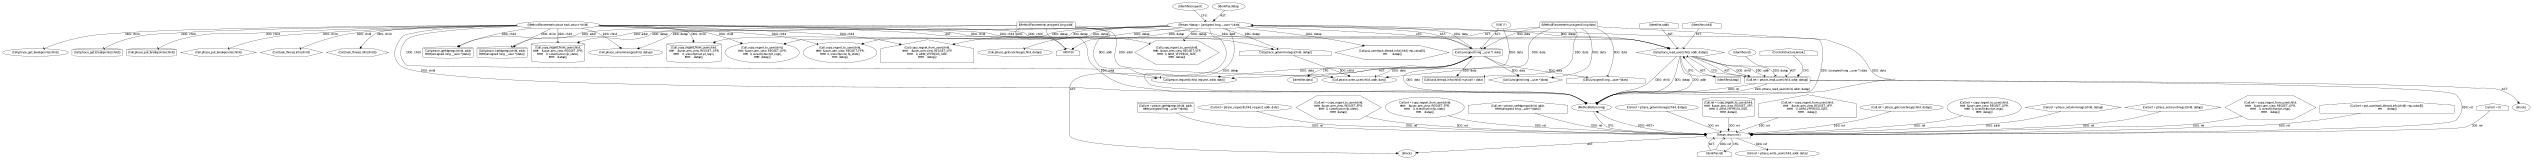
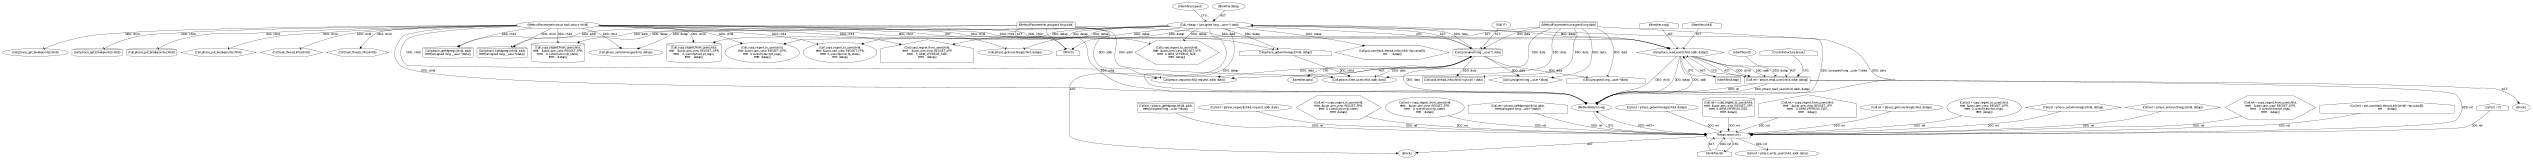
(1209, 25) -> (1209, 25)
(1659, 25) -> (1659, 25)
none -> (823, 31)
(954, 31) -> (954, 31)
(1020, 34) -> (1020, 34)
(1458, 70) -> (1489, 73)
(1993, 126) -> (1993, 126)
